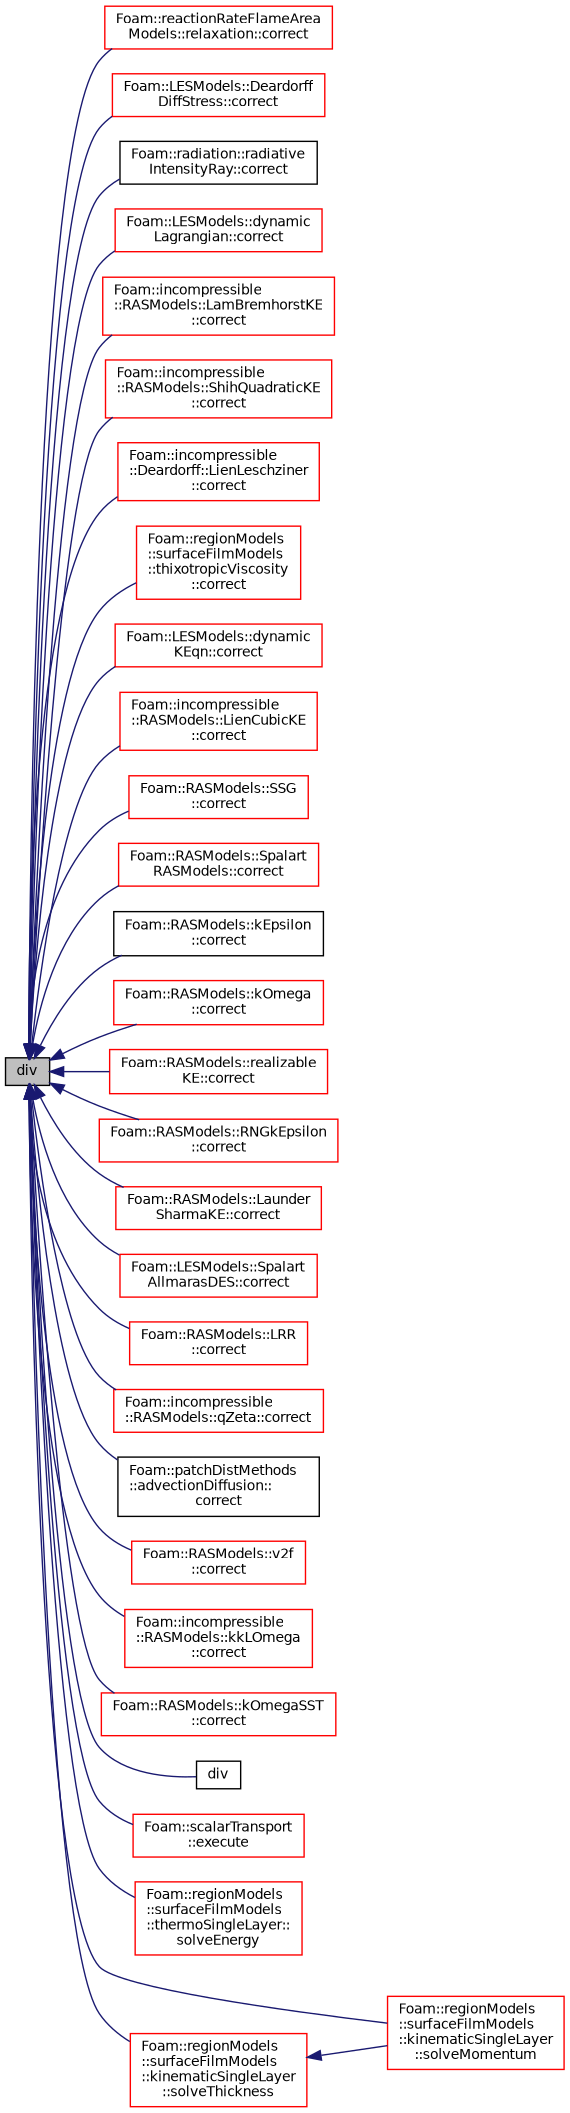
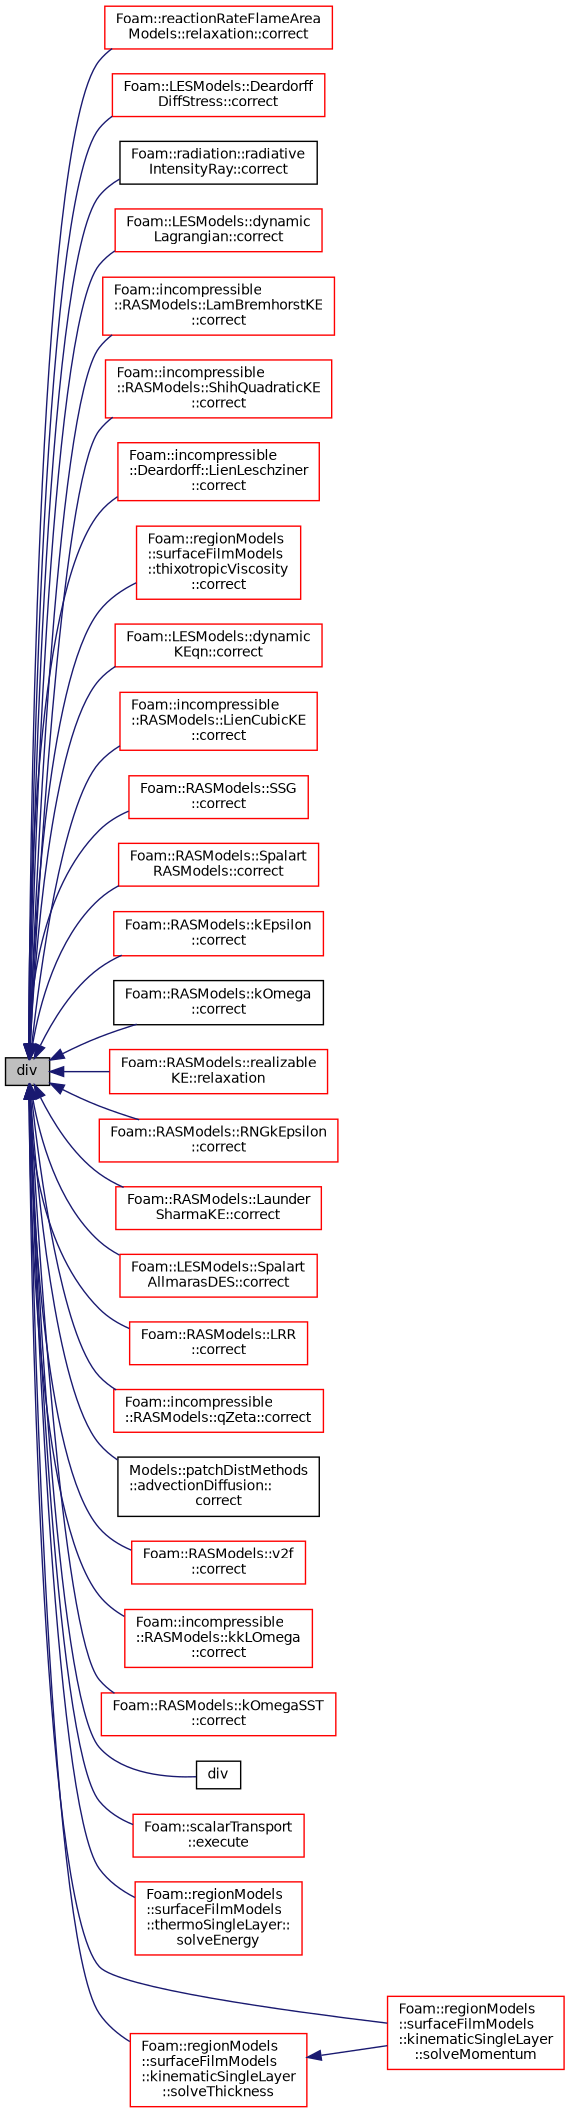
(219, 934) -> (219, 934)
(219, 1003) -> (219, 1003)
(219, 1072) -> (219, 1072)
(219, 1487) -> (219, 1487)
